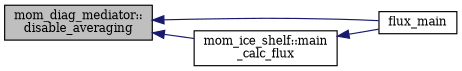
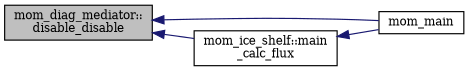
(78, 23) -> (78, 23)
(418, 23) -> (421, 23)
